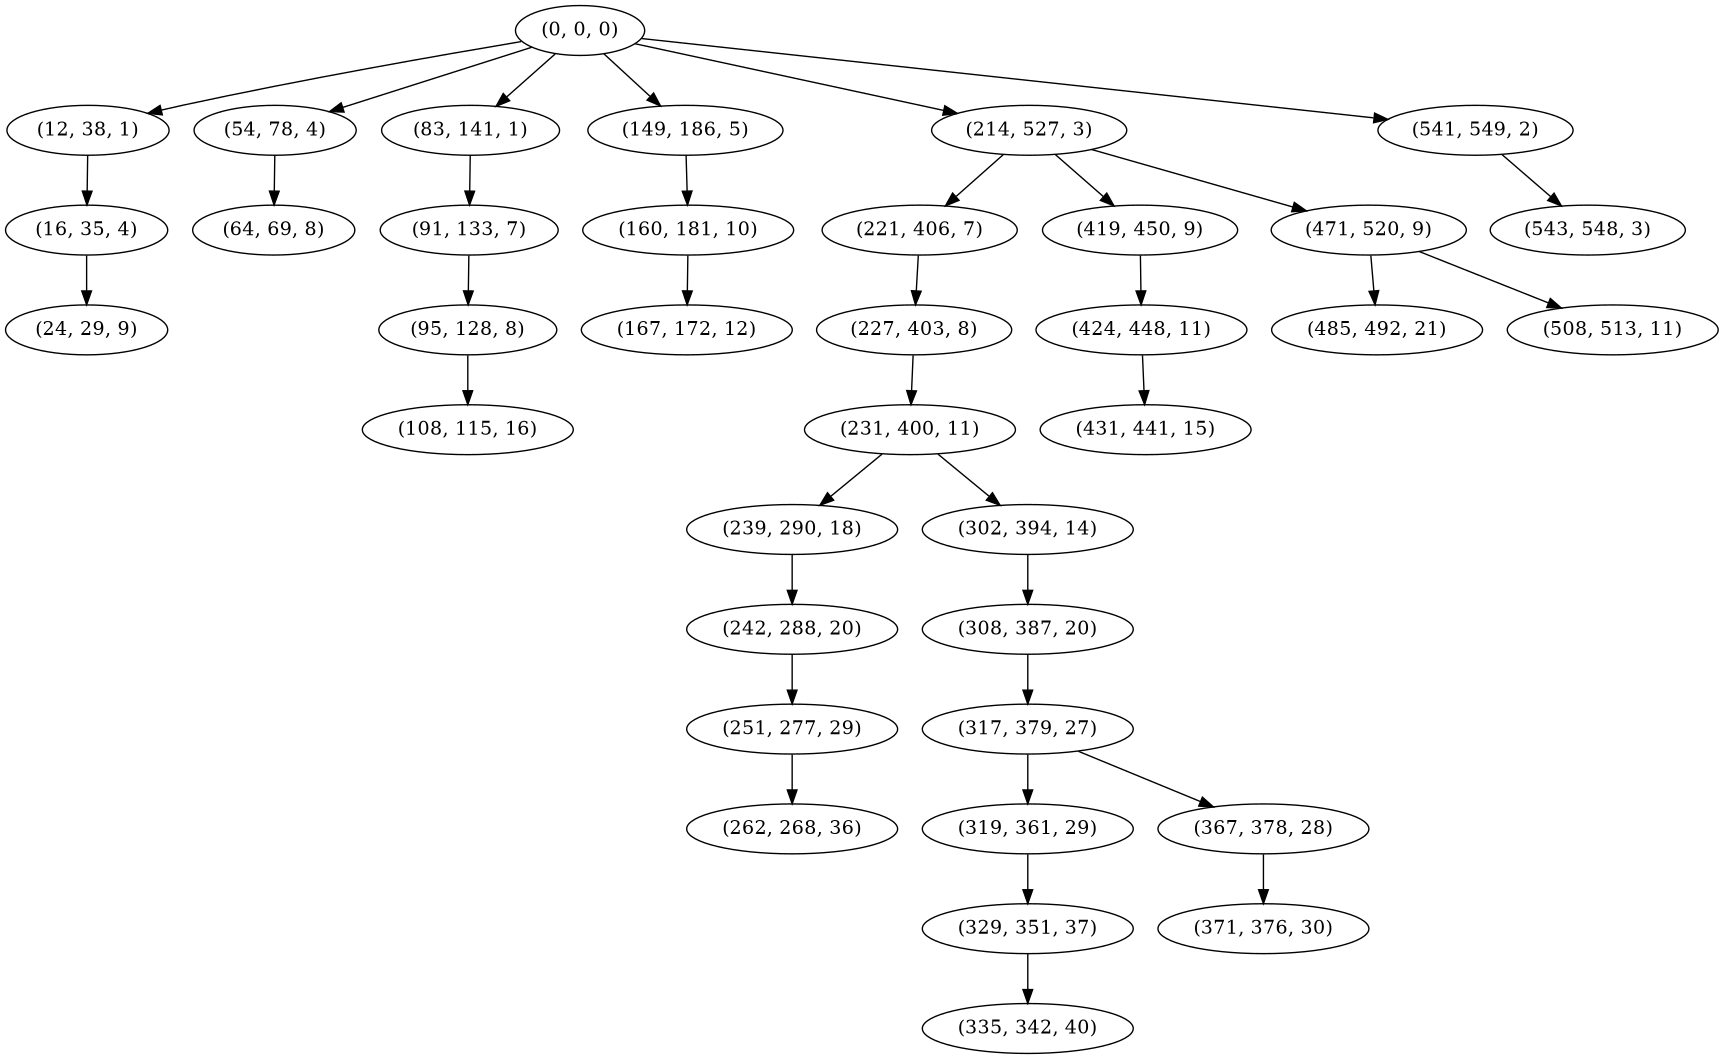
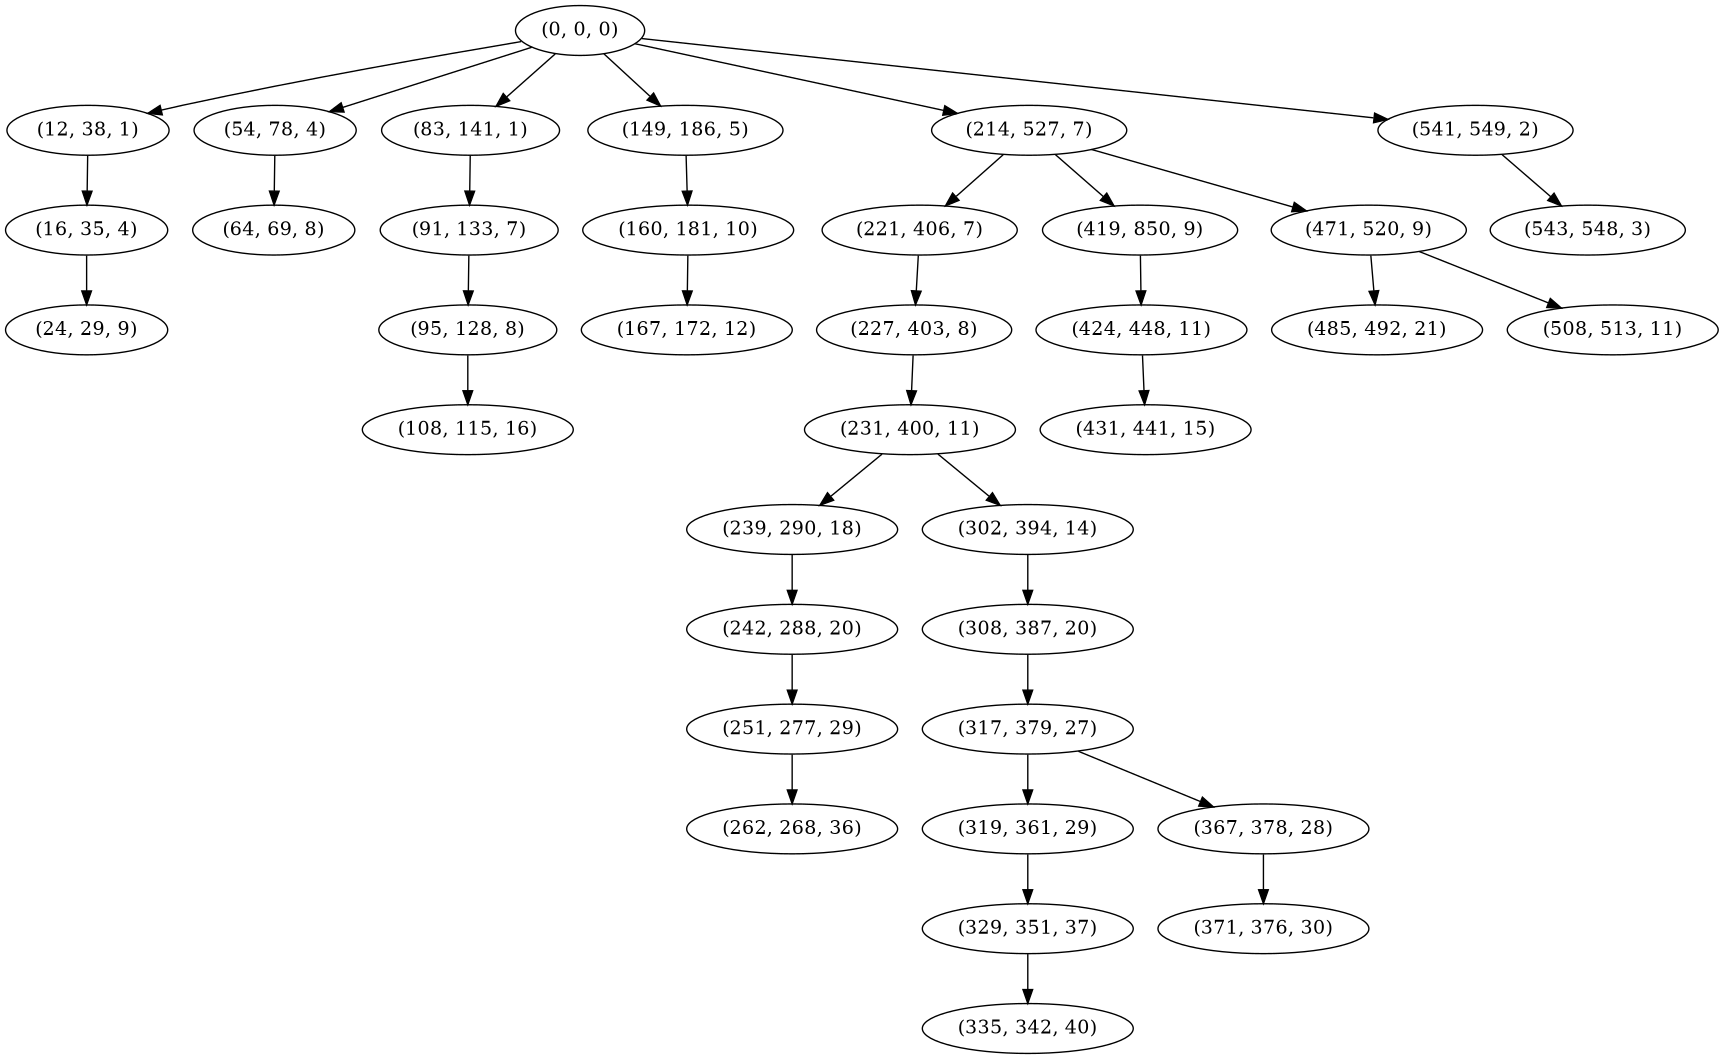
(1029, 130) -> (1029, 130)
(1140, 230) -> (1140, 230)
